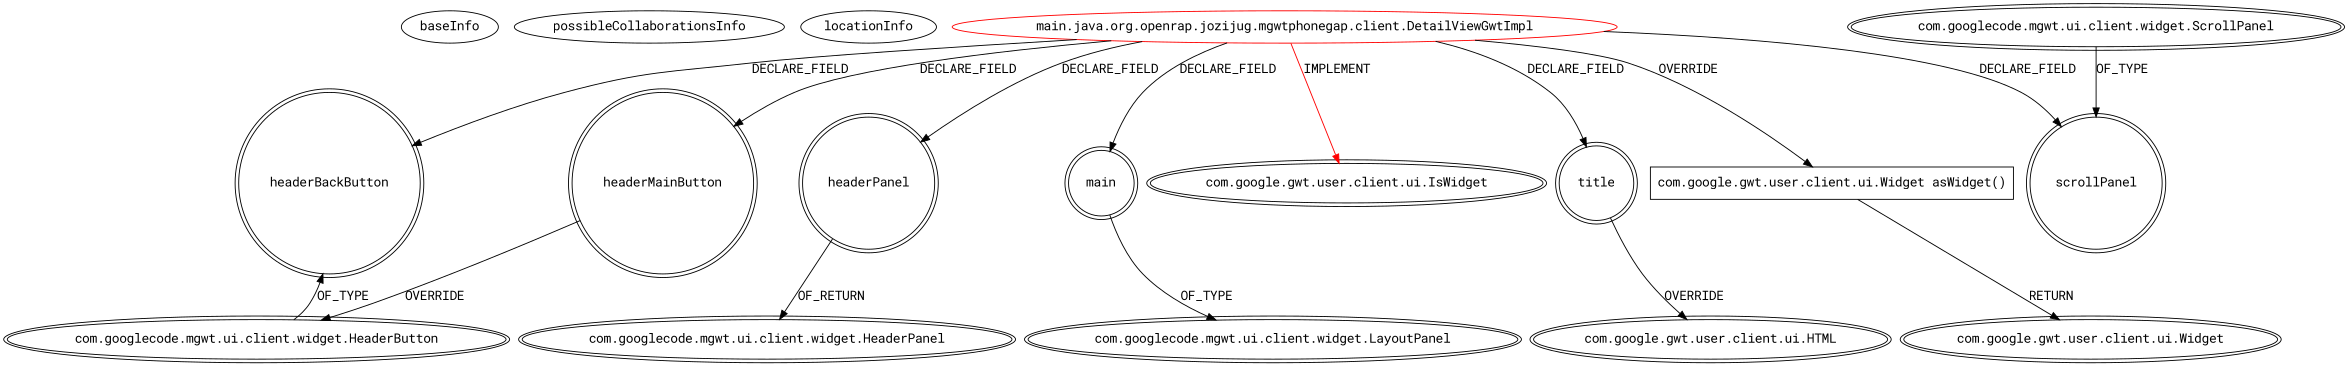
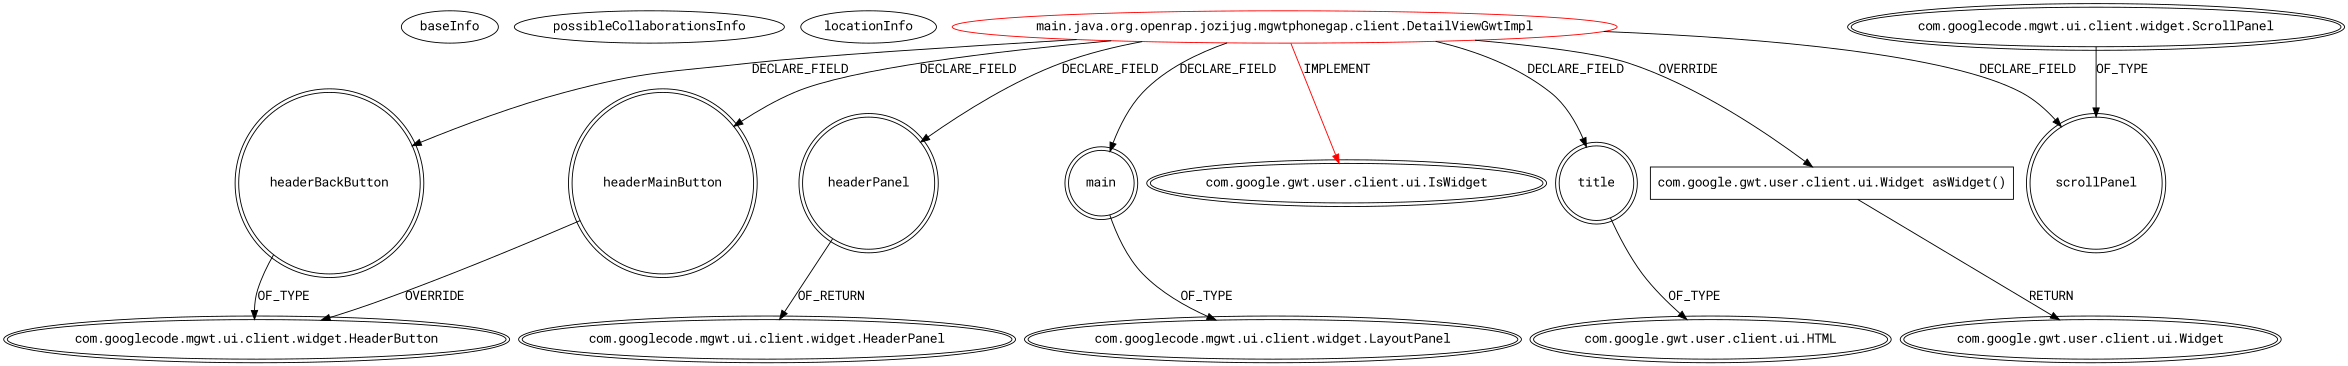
(1694, 297) -> (1694, 297)
(310, 303) -> (261, 281)
